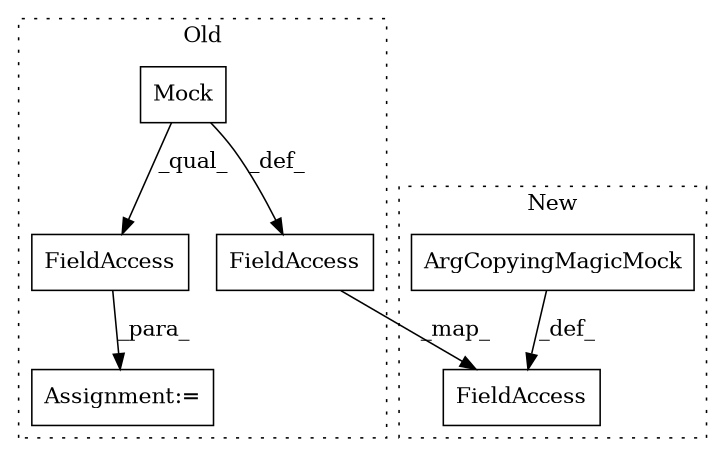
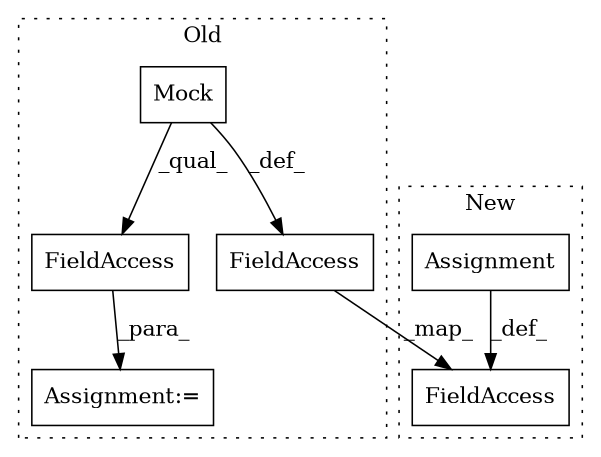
(553, 262) -> (491, 262)
